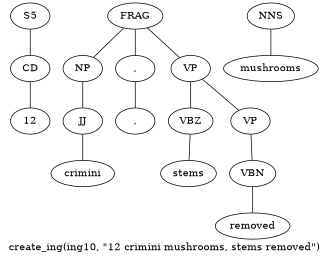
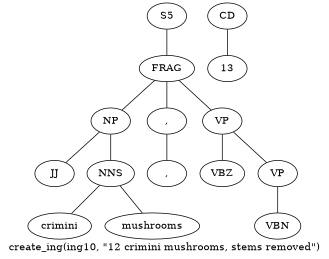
(30, 42) -> (167, 42)
(30, 121) -> (227, 69)
(83, 147) -> (86, 199)
none -> (111, 147)
(188, 174) -> none
(253, 226) -> none
